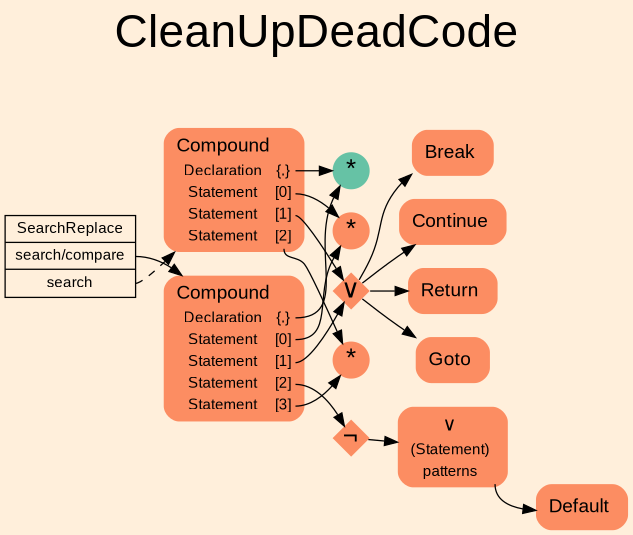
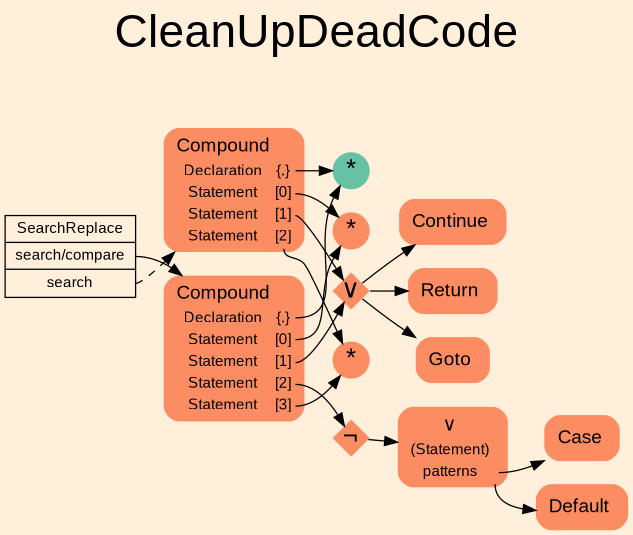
(453, 153) -> none
none -> (582, 438)
